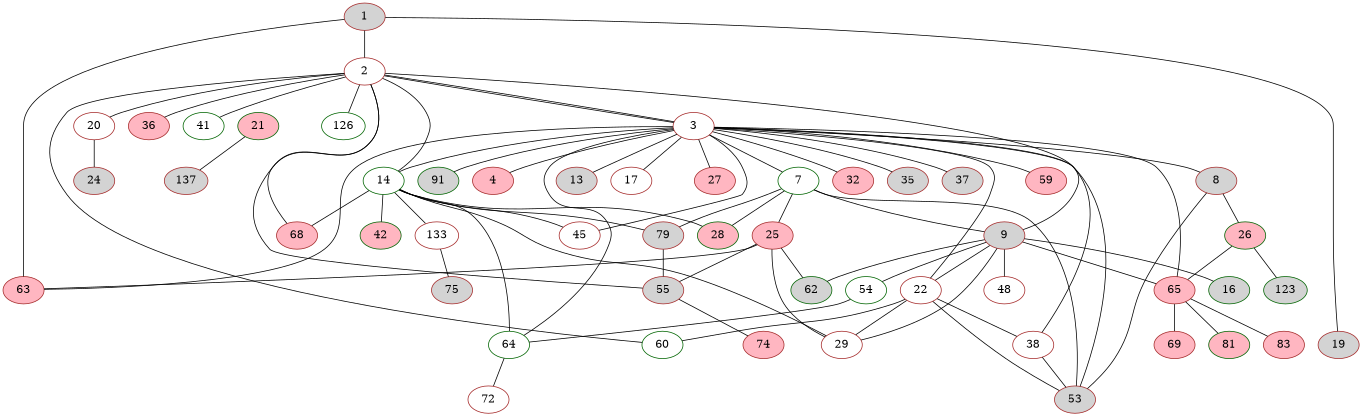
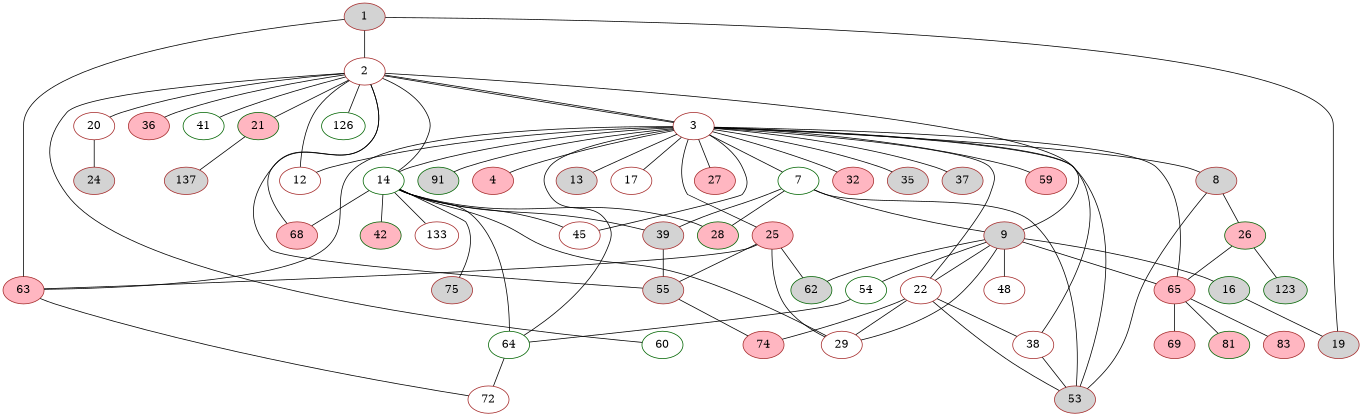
none -> (312, 99)
none -> (300, 181)
(786, 208) -> (696, 199)
(663, 236) -> (663, 236)
(444, 263) -> (459, 218)
none -> (1284, 318)
(789, 324) -> (844, 321)
none -> (253, 355)
